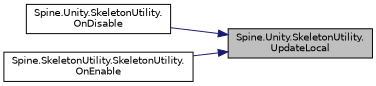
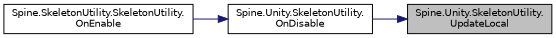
(206, 54) -> (206, 19)
